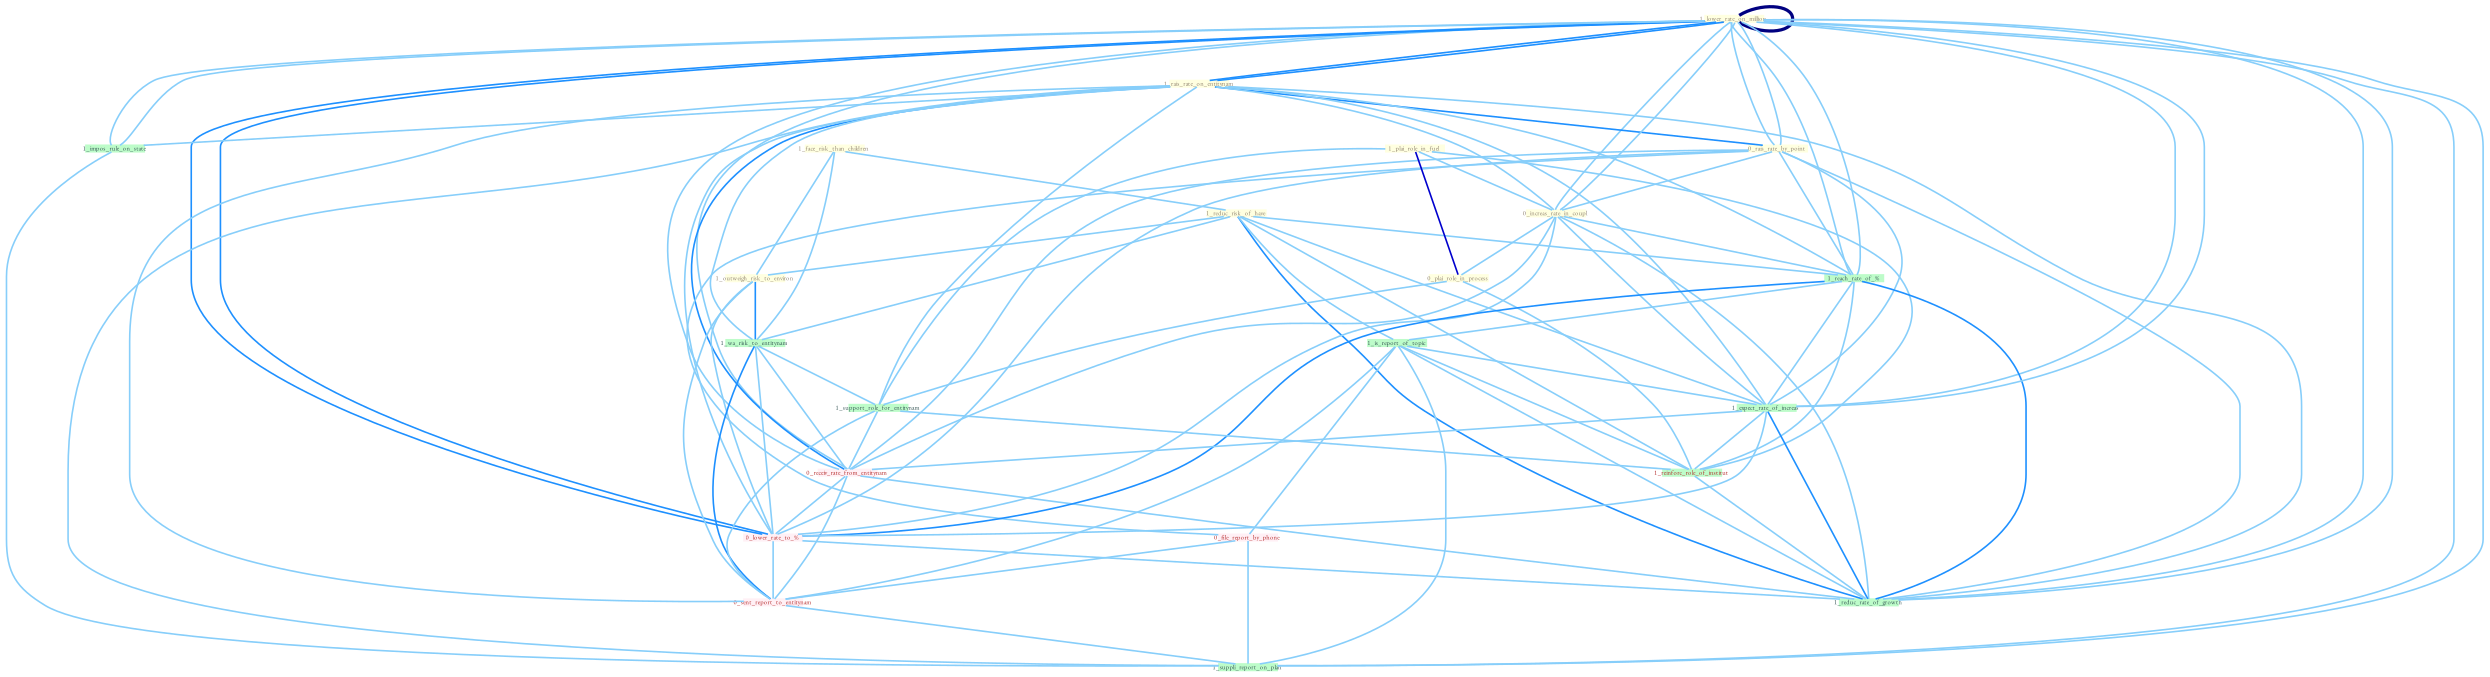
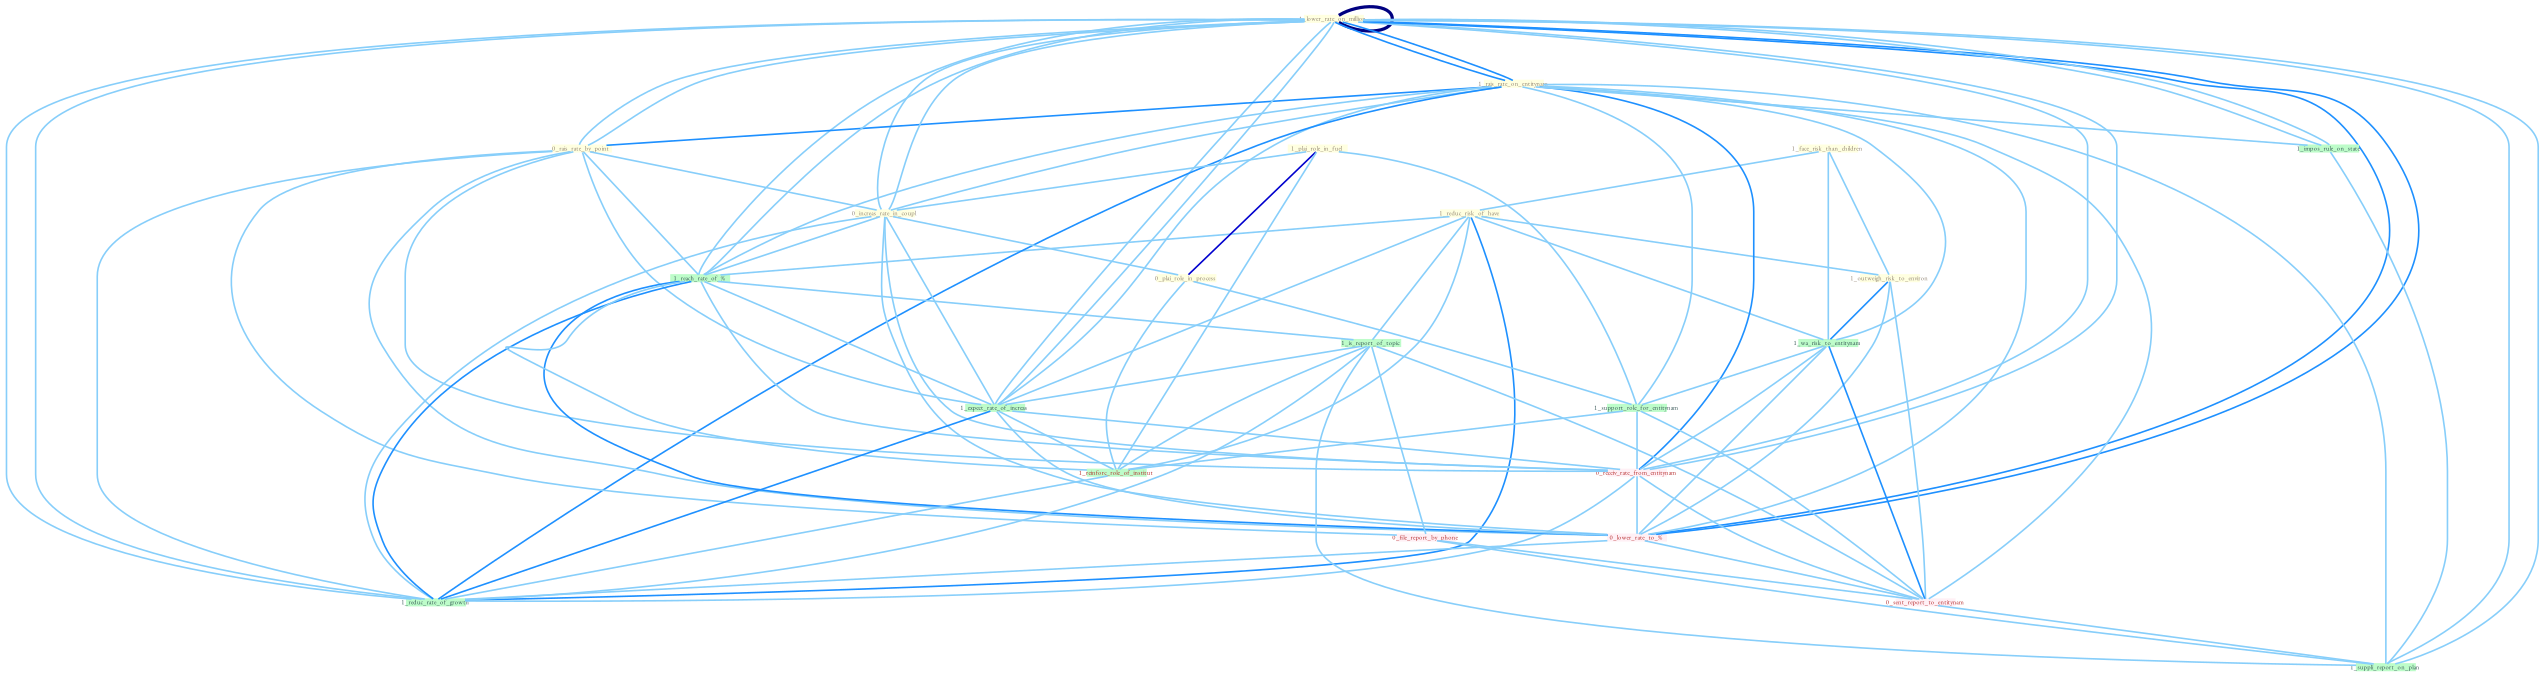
(2038, 256) -> (946, 290)
none -> (1001, 440)
